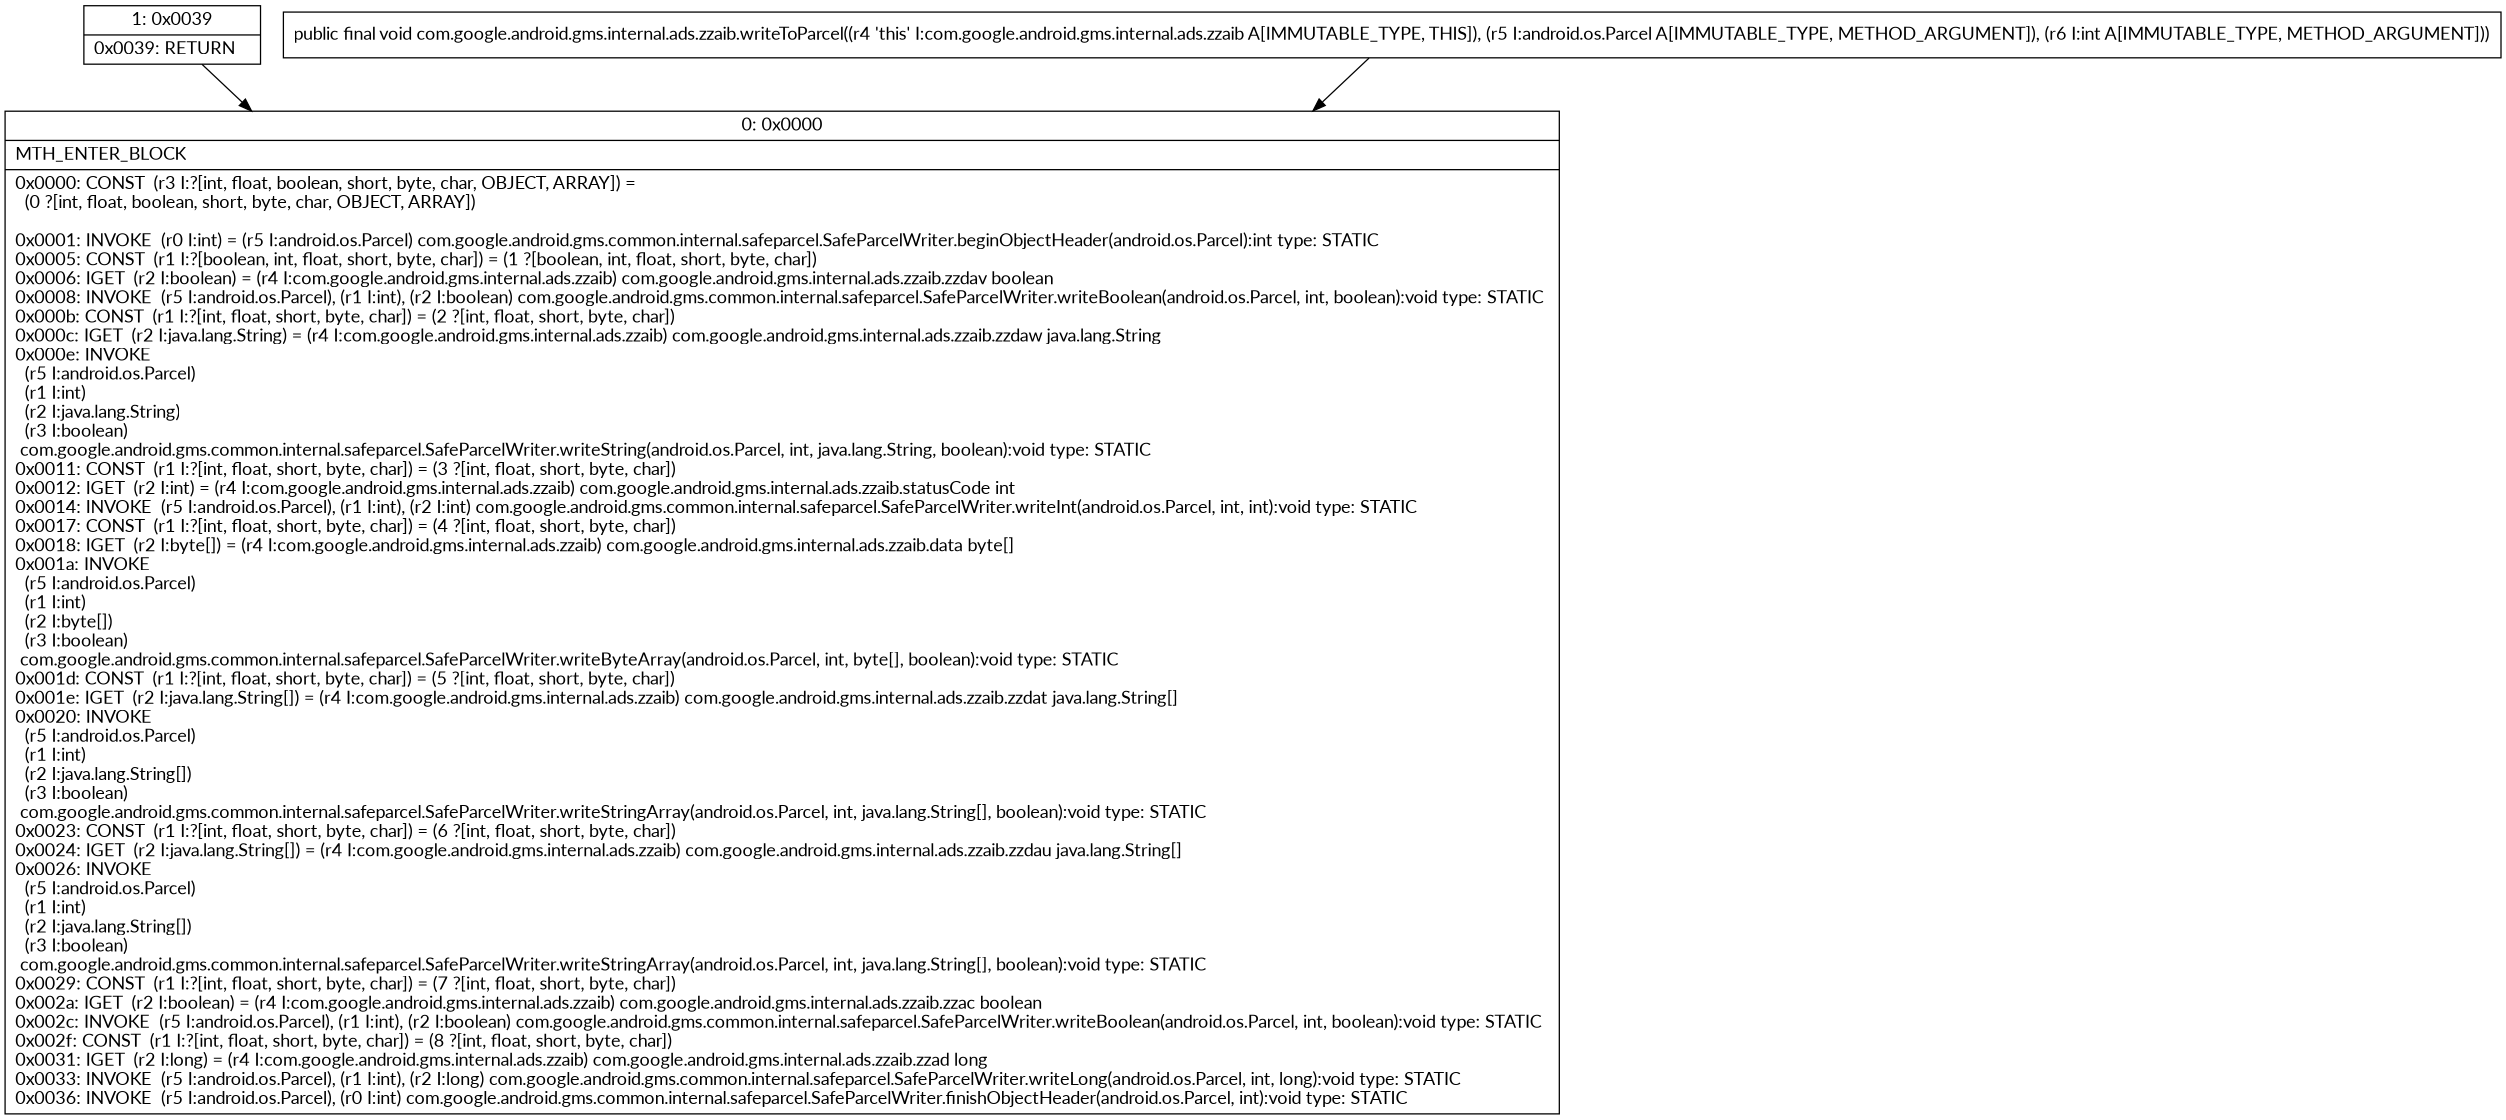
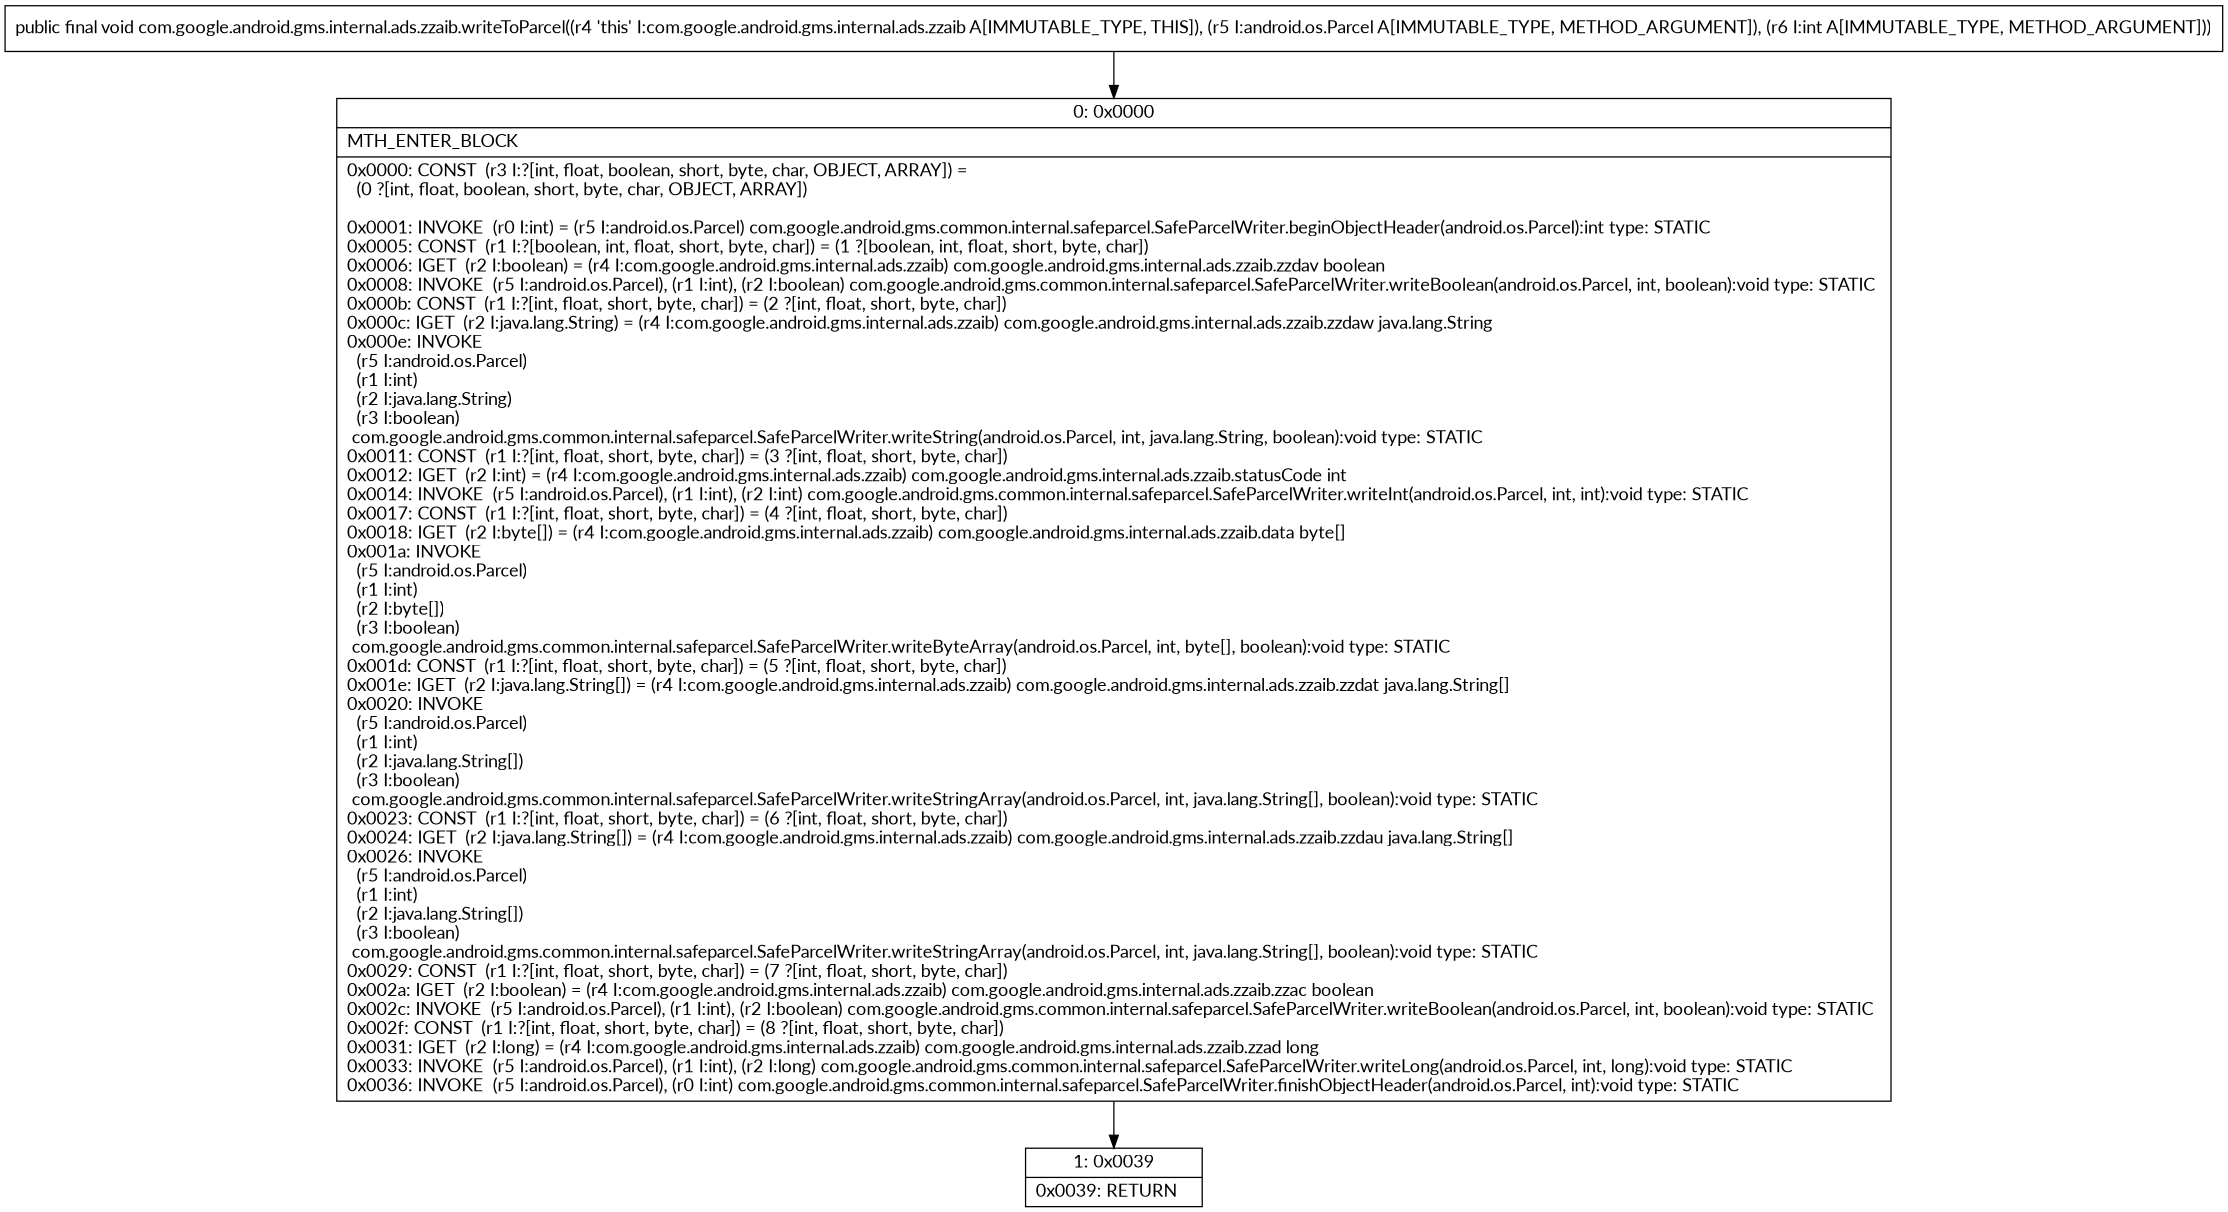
(222, 83) -> (1114, 1118)
